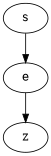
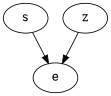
(26, 104) -> (72, 44)
